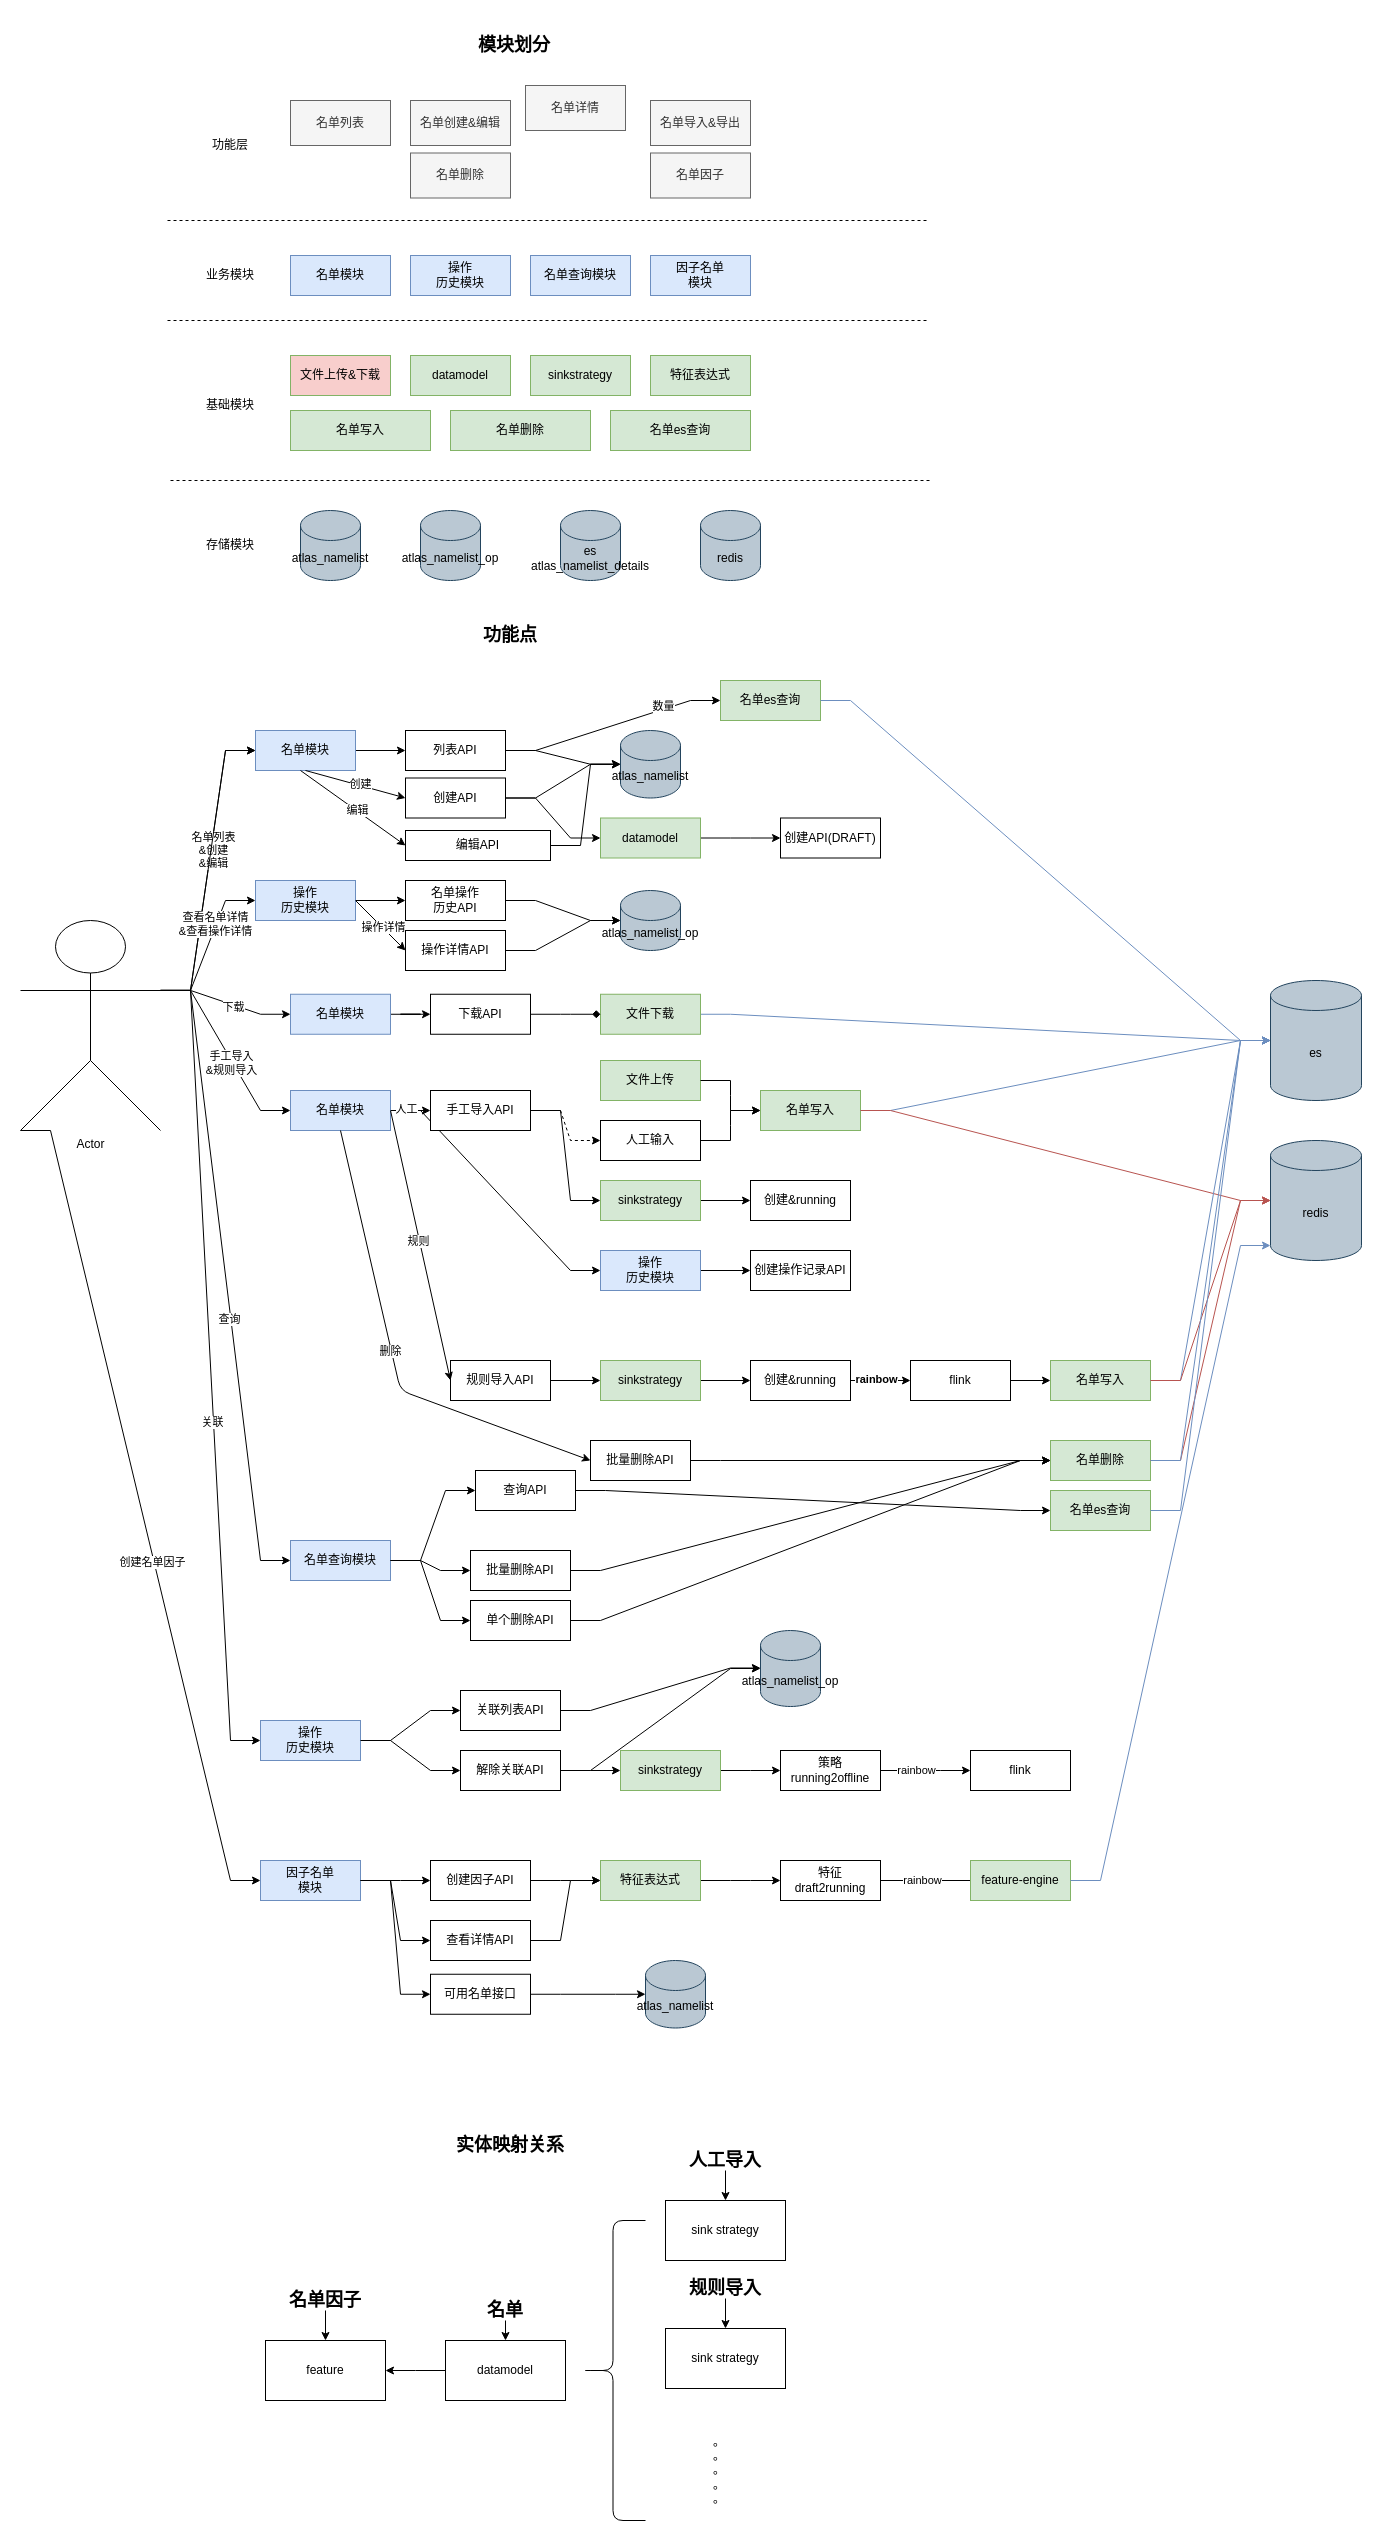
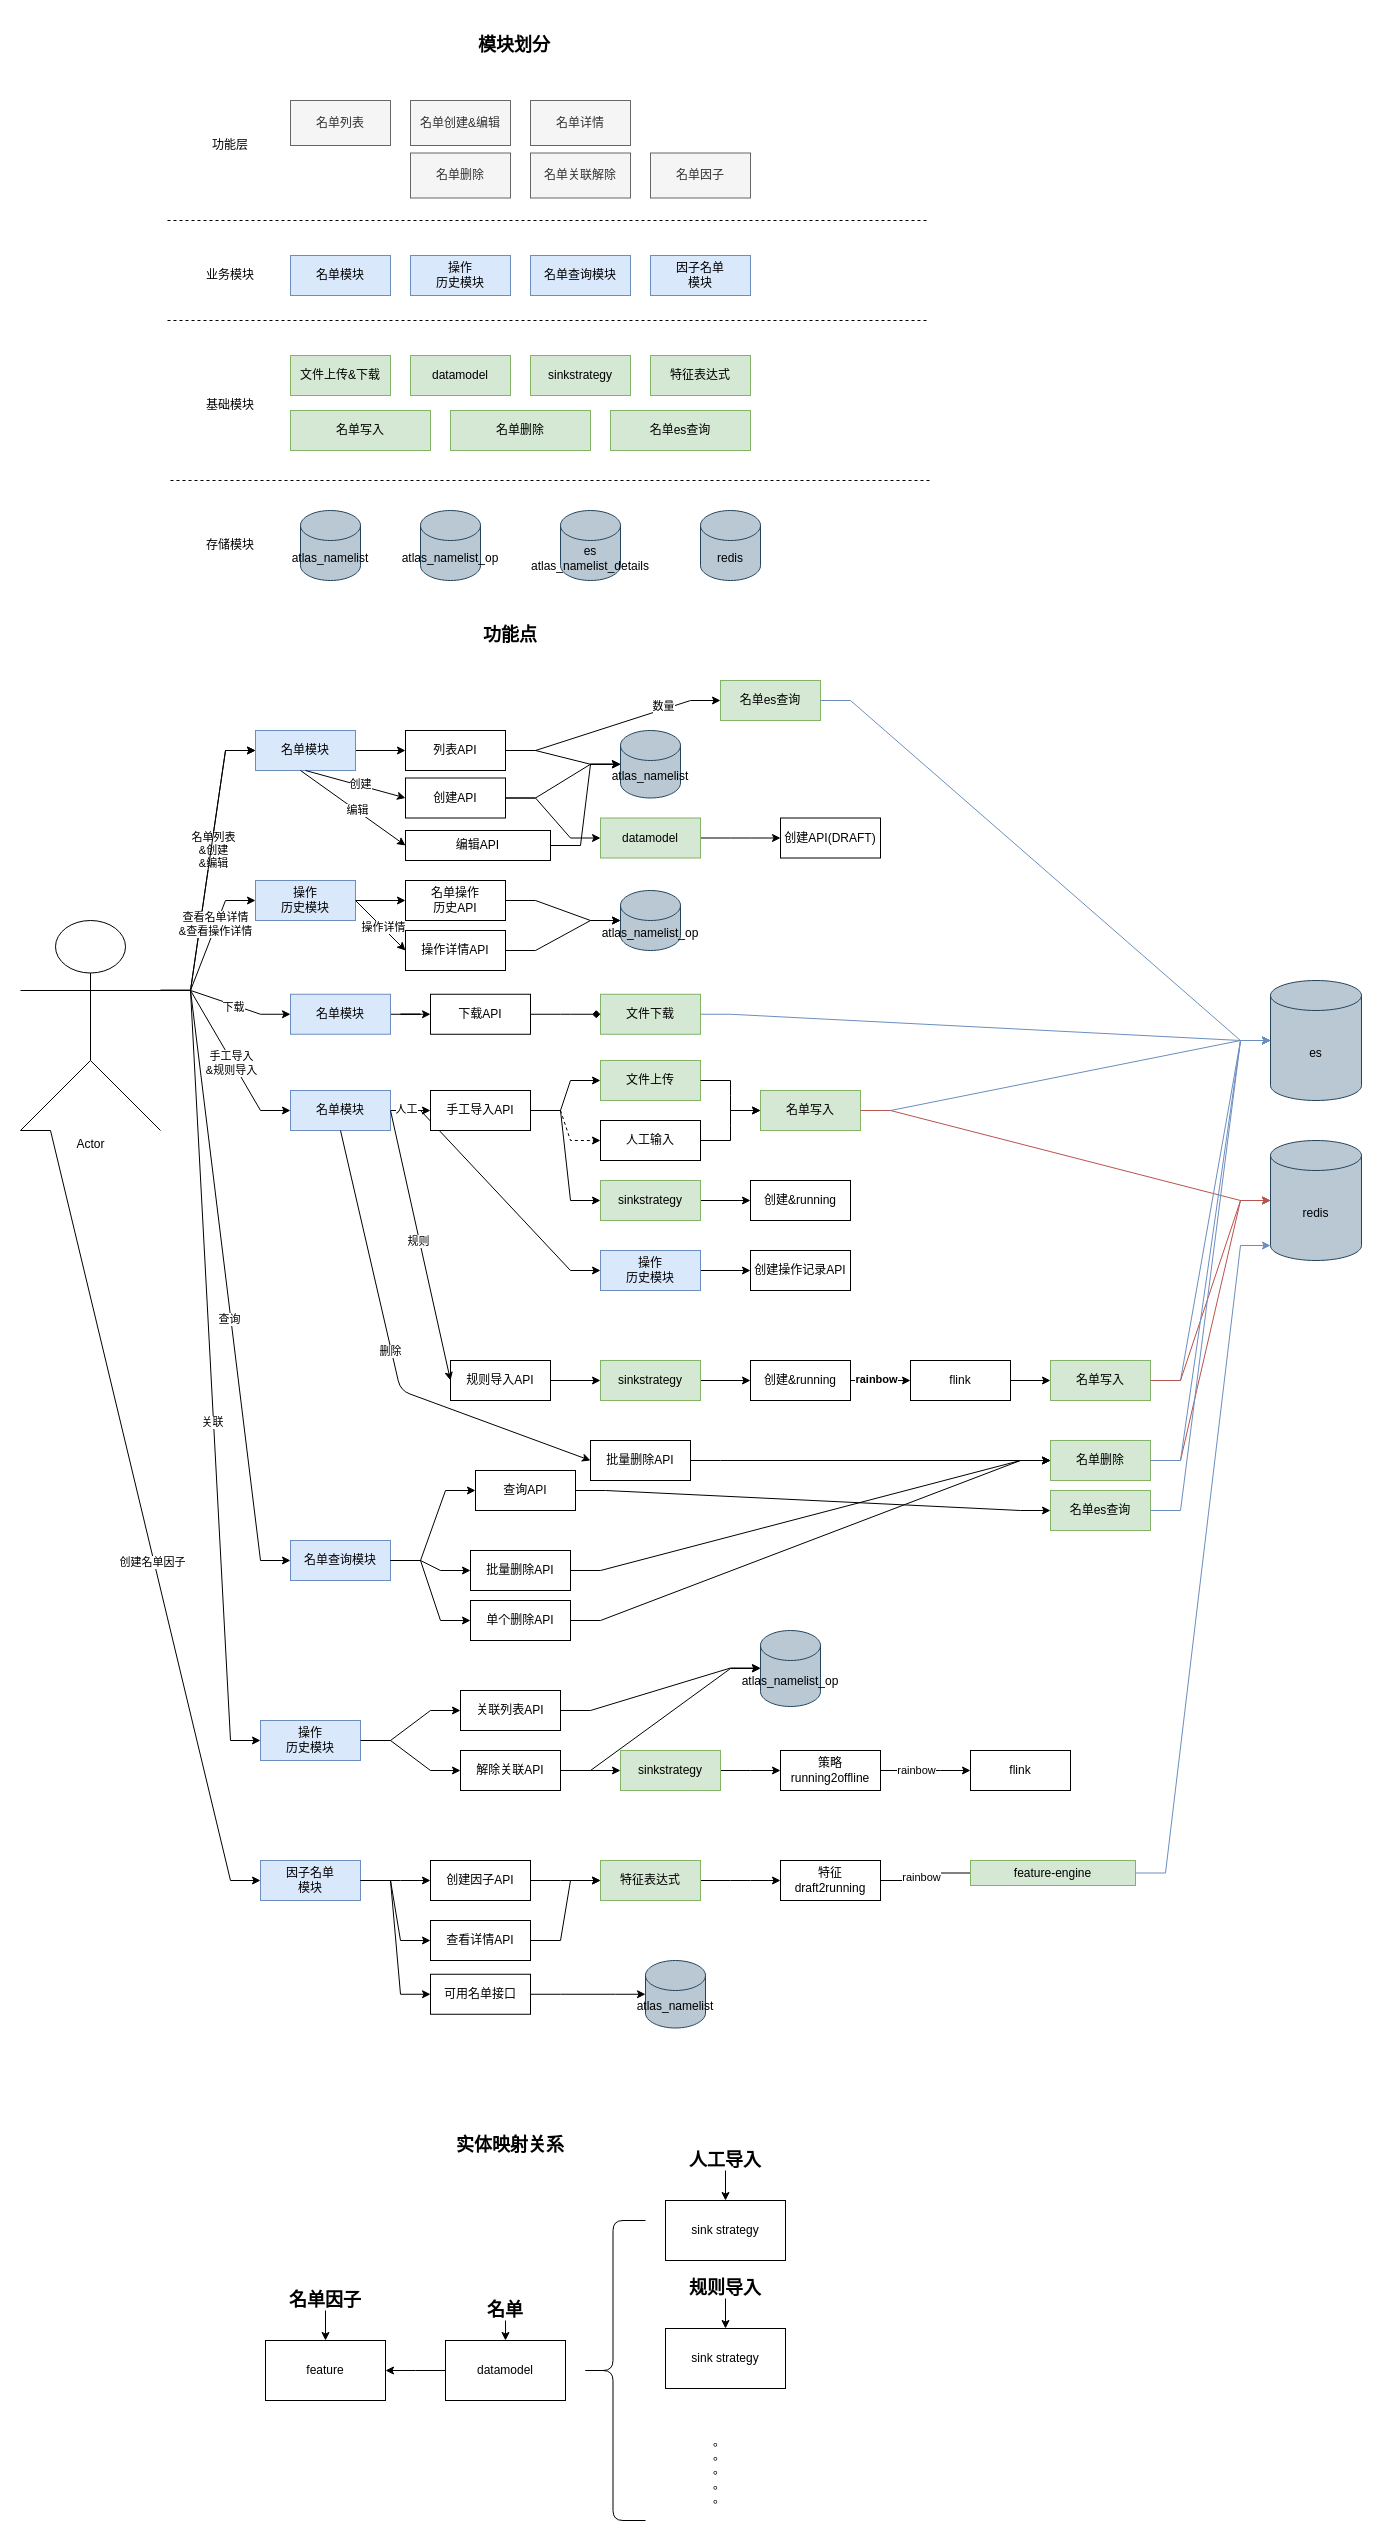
(576, 108) -> (581, 123)
(701, 123) -> none
none -> (581, 176)
(341, 376) -> (341, 376)
none -> (570, 1083)
(1021, 1881) -> (1053, 1873)
